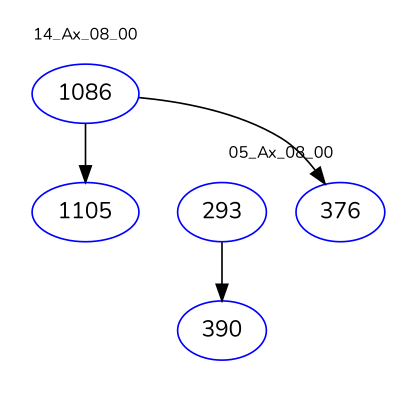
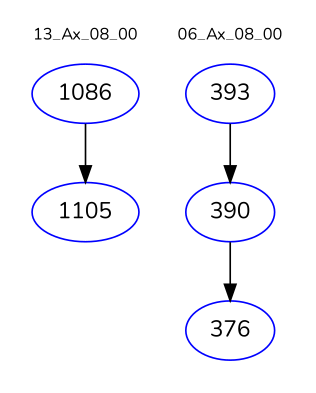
(86, 35) -> (86, 35)
(235, 117) -> (230, 263)
(281, 154) -> (230, 35)
(222, 212) -> (230, 94)
